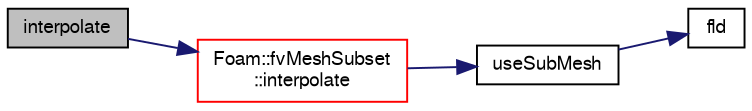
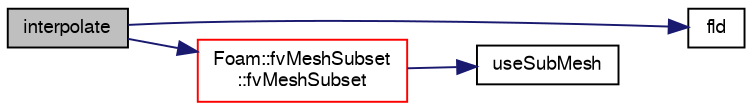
(643, 44) -> (398, 21)
(302, 71) -> (302, 71)
